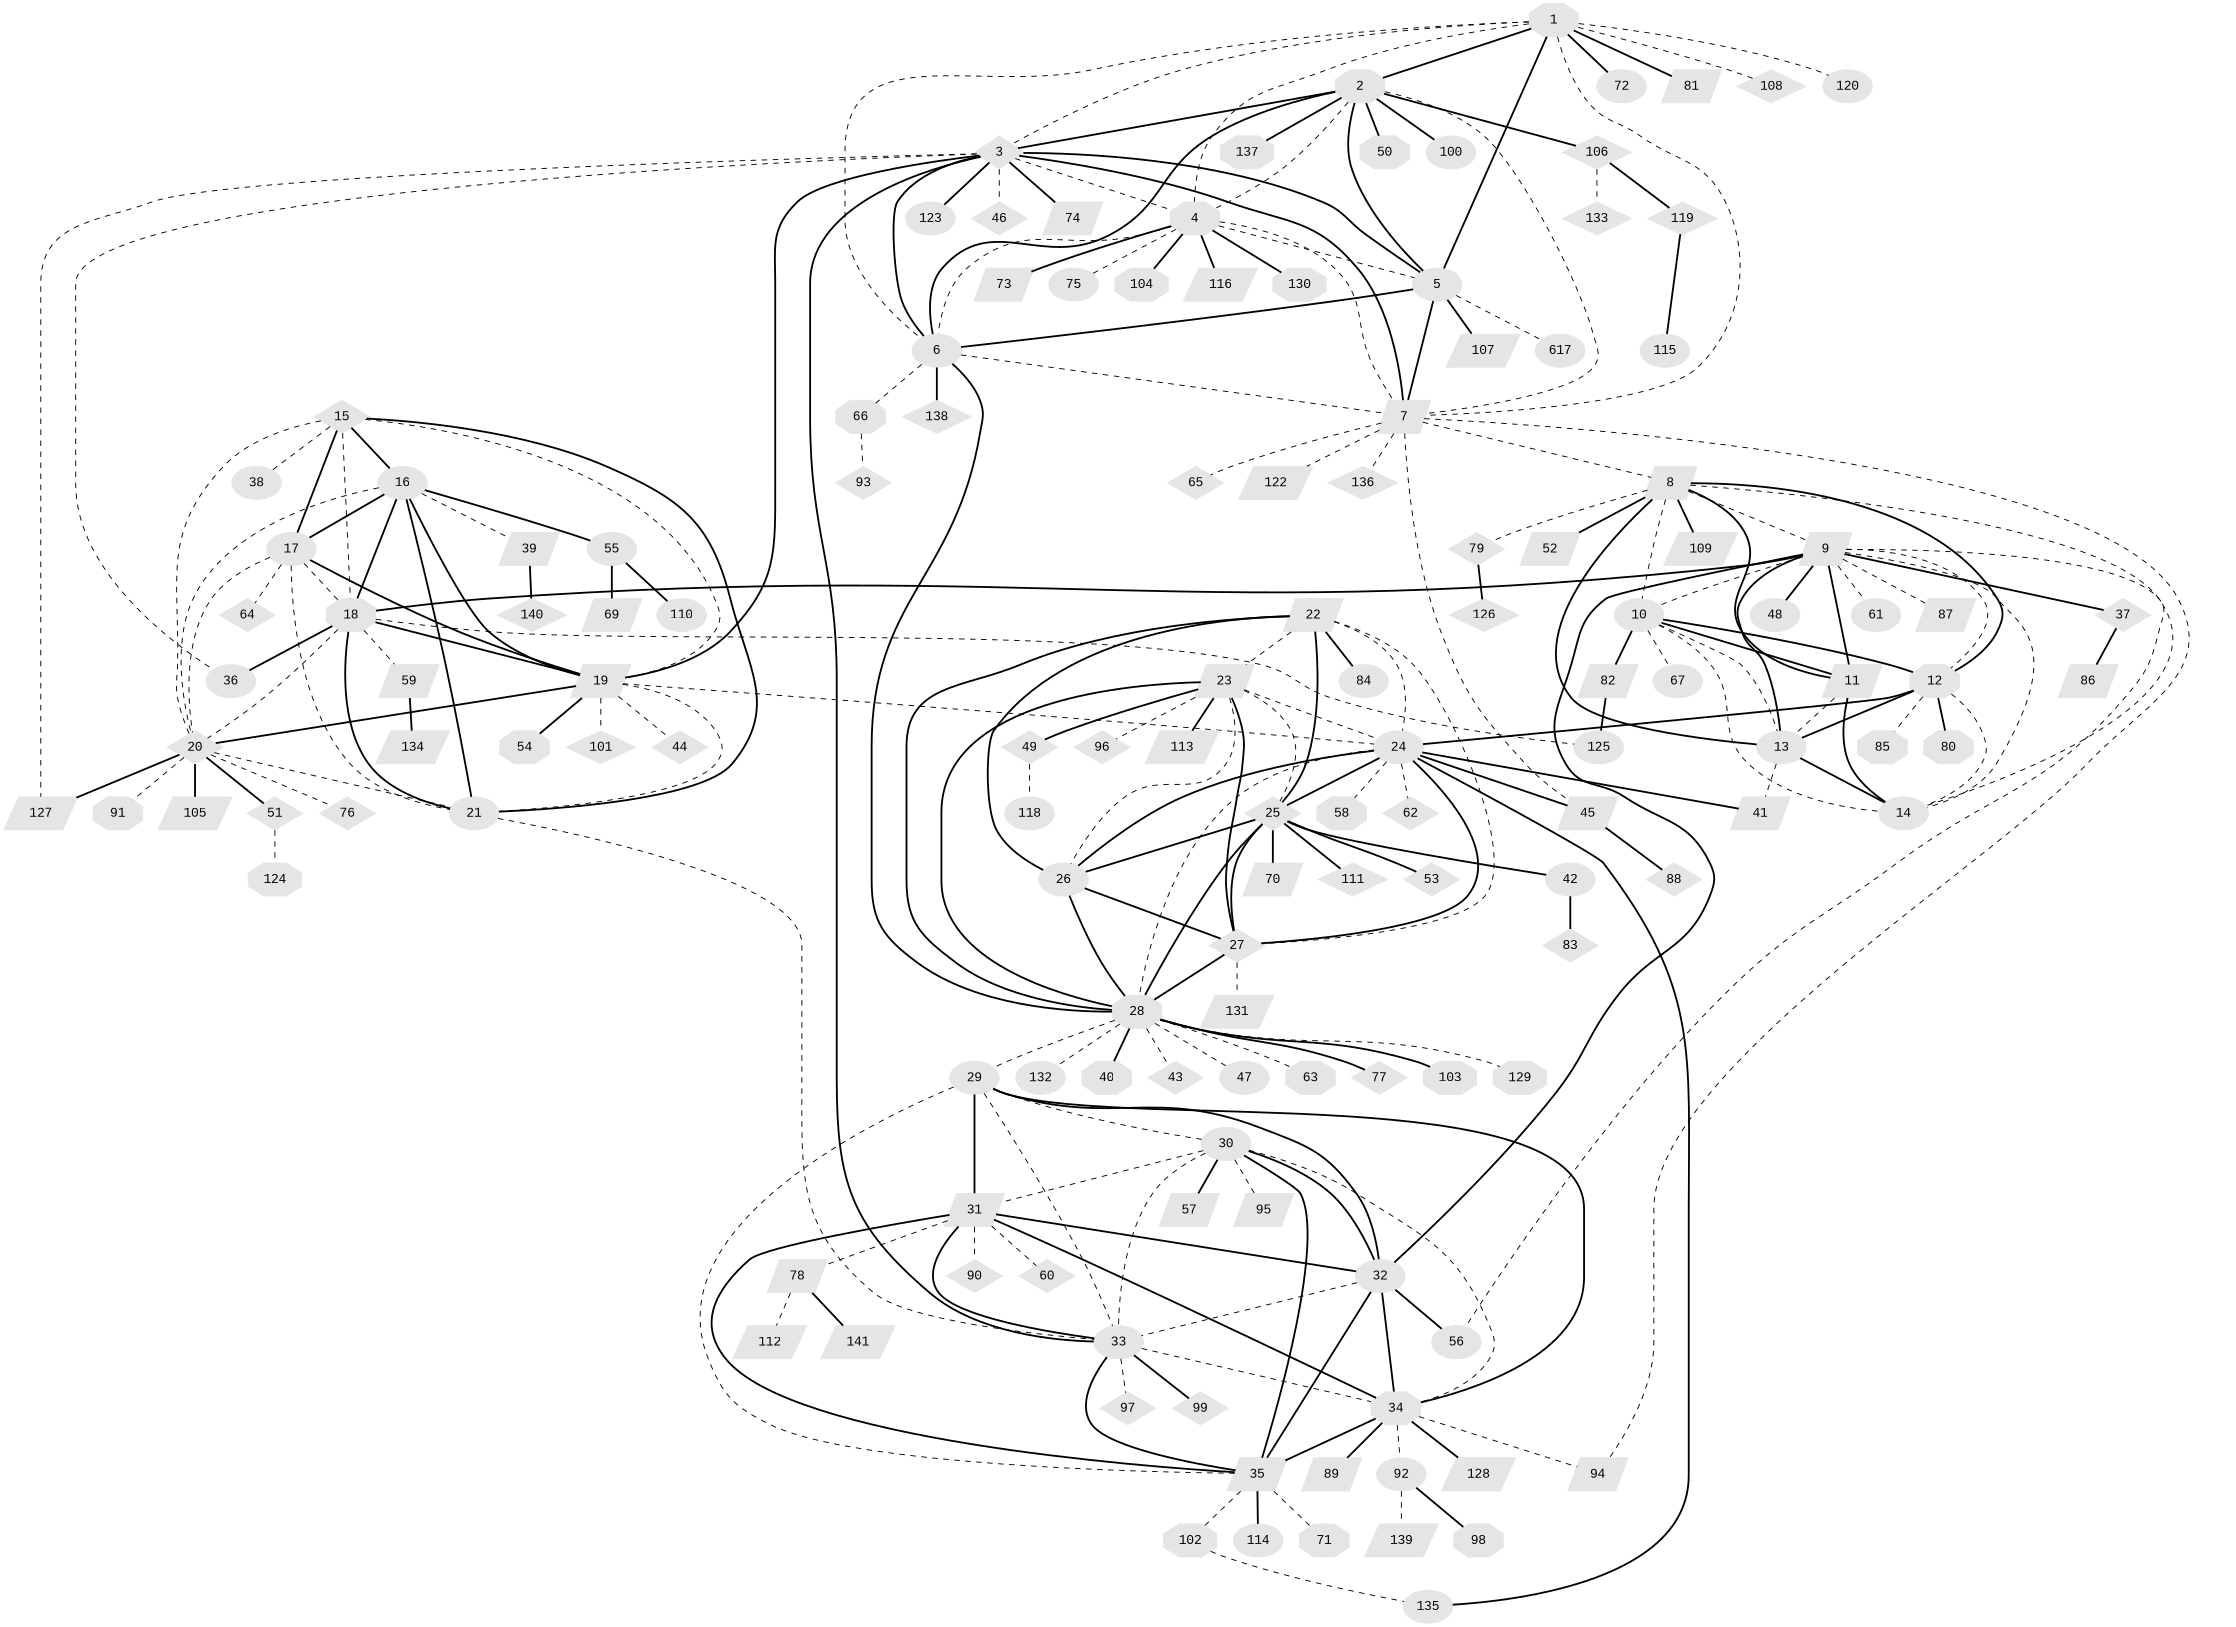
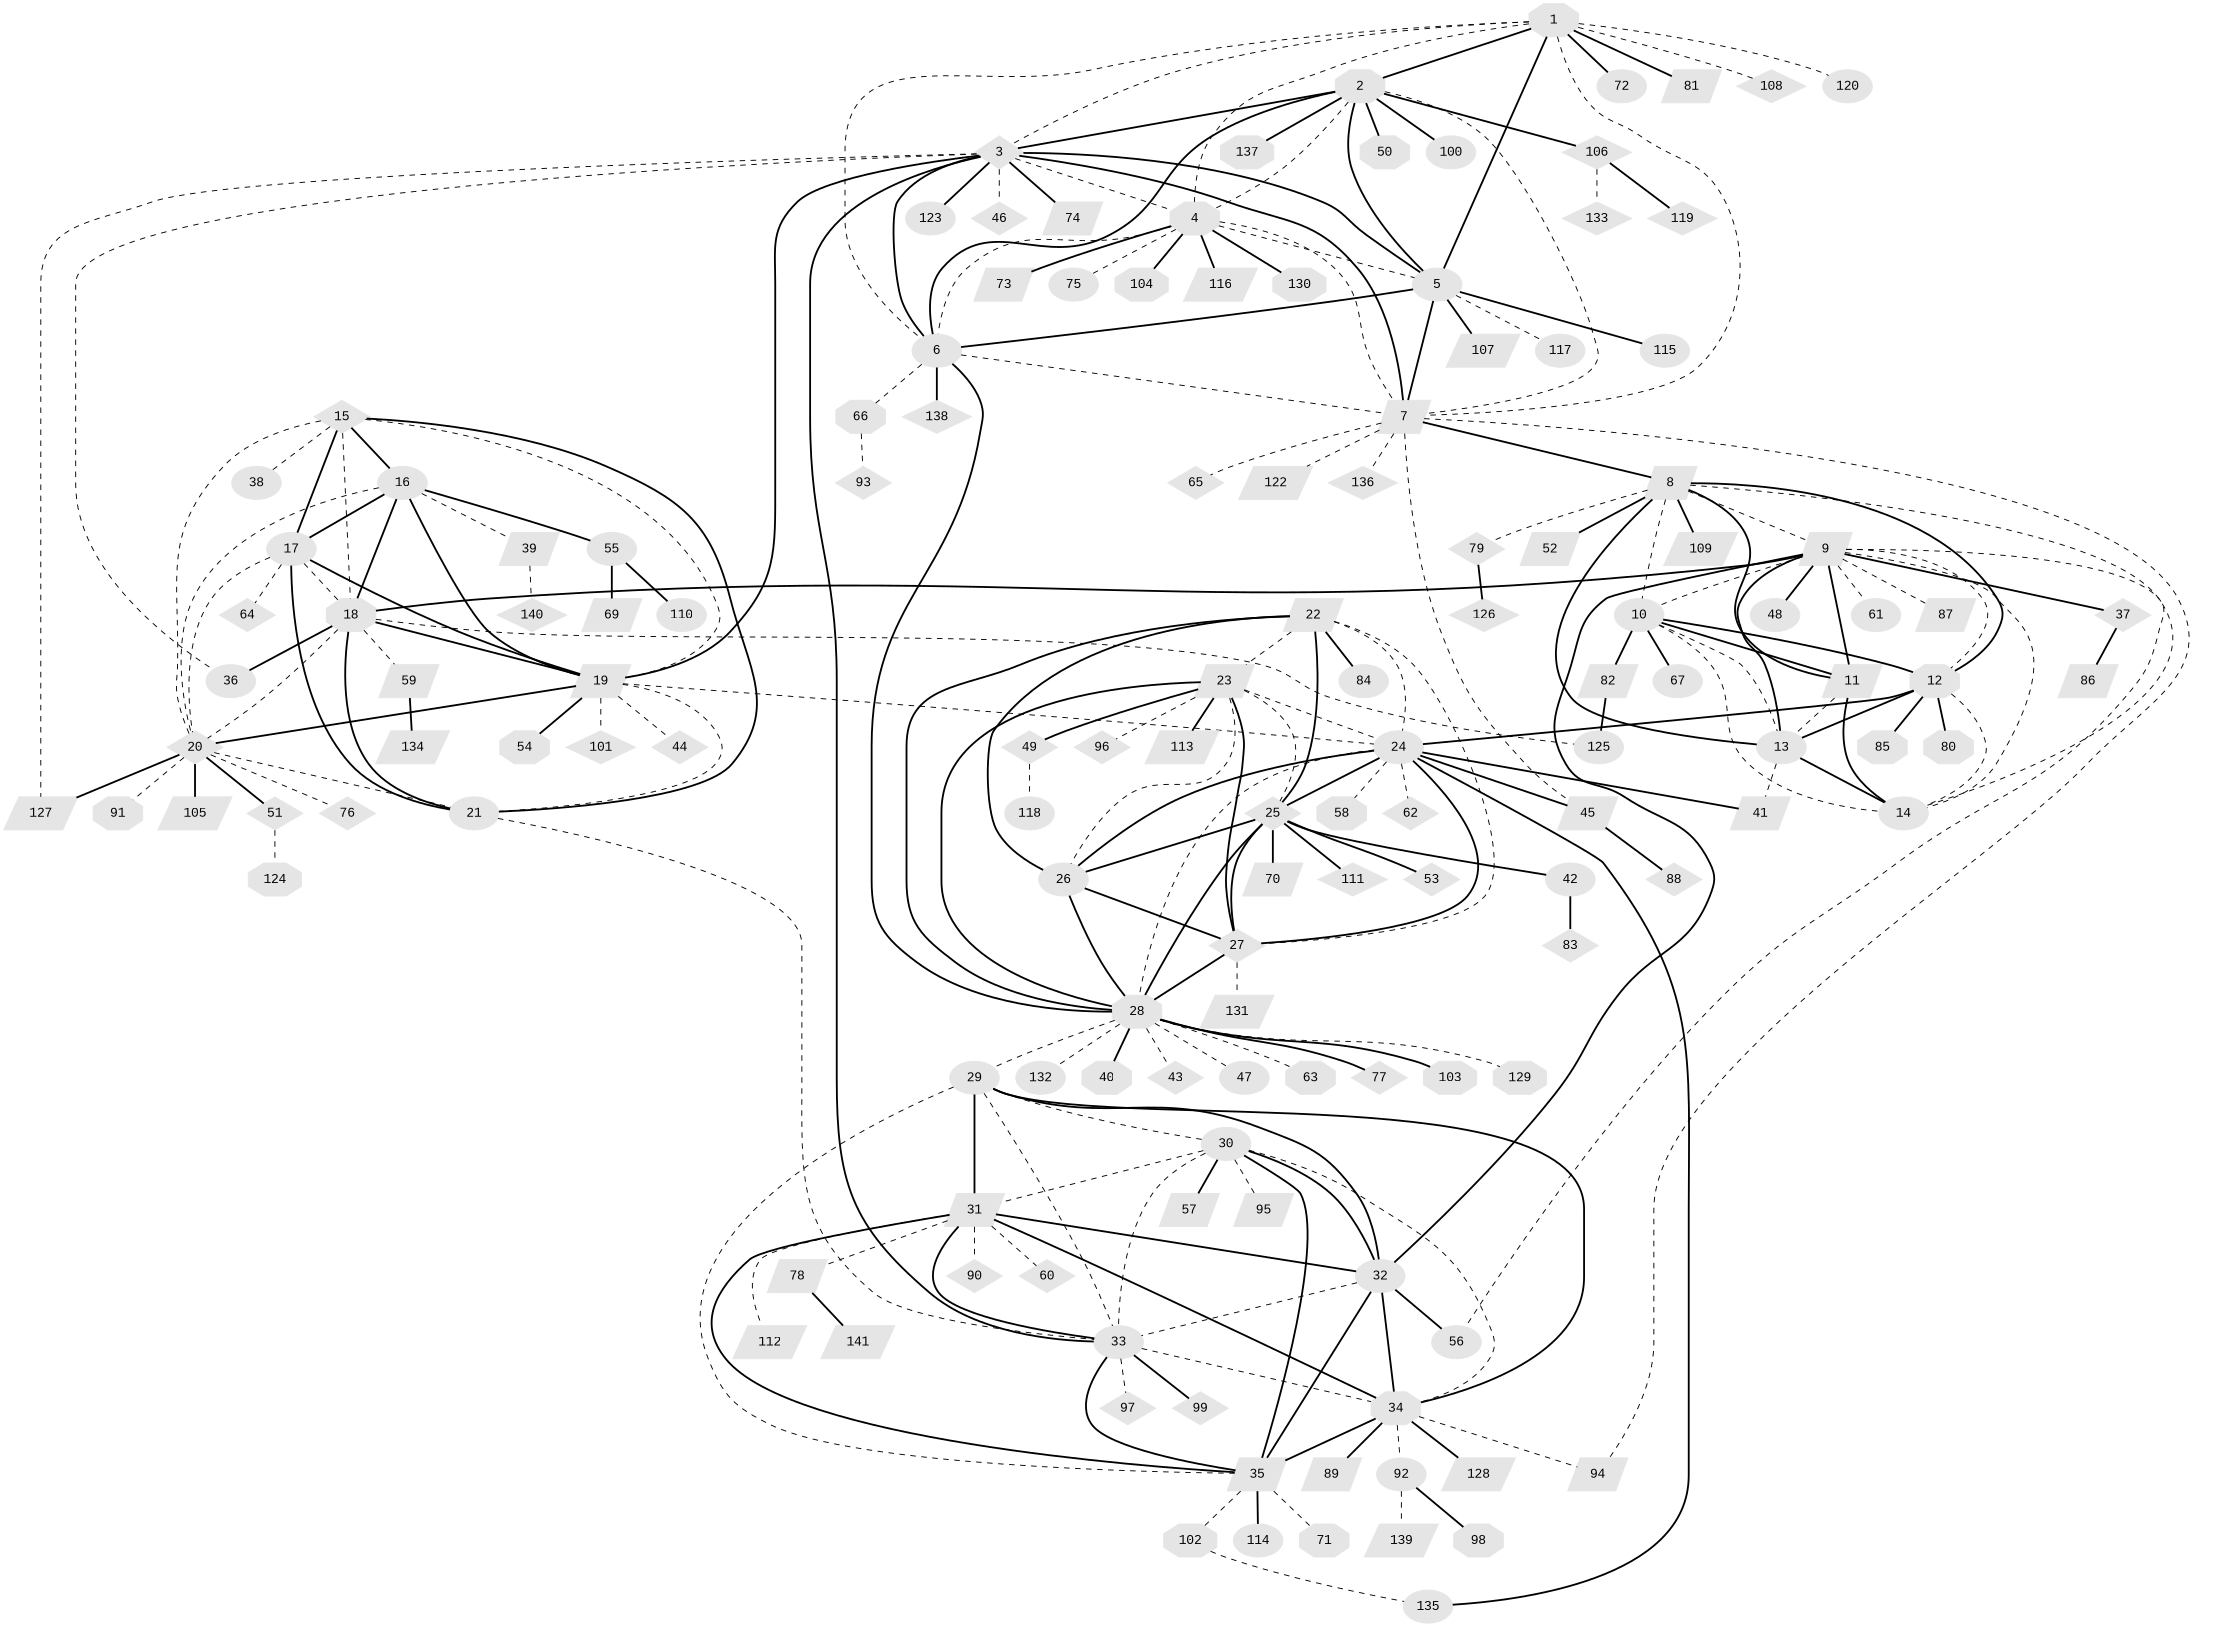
(1674, 284) -> (1551, 318)
(1560, 351) -> (1560, 351)
(1537, 450) -> (1537, 450)
(531, 582) -> (531, 582)
(442, 647) -> none
(1658, 648) -> (1658, 648)
(1909, 714) -> (1909, 714)
(320, 715) -> (320, 715)
(783, 1309) -> (759, 1262)
